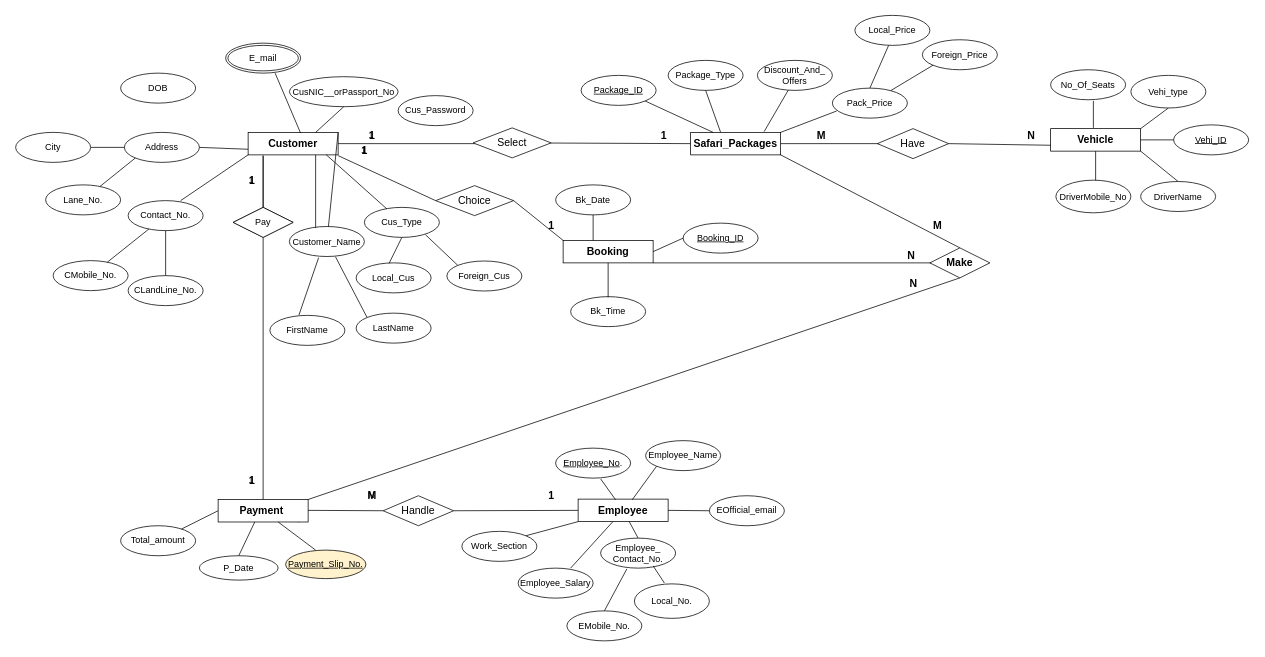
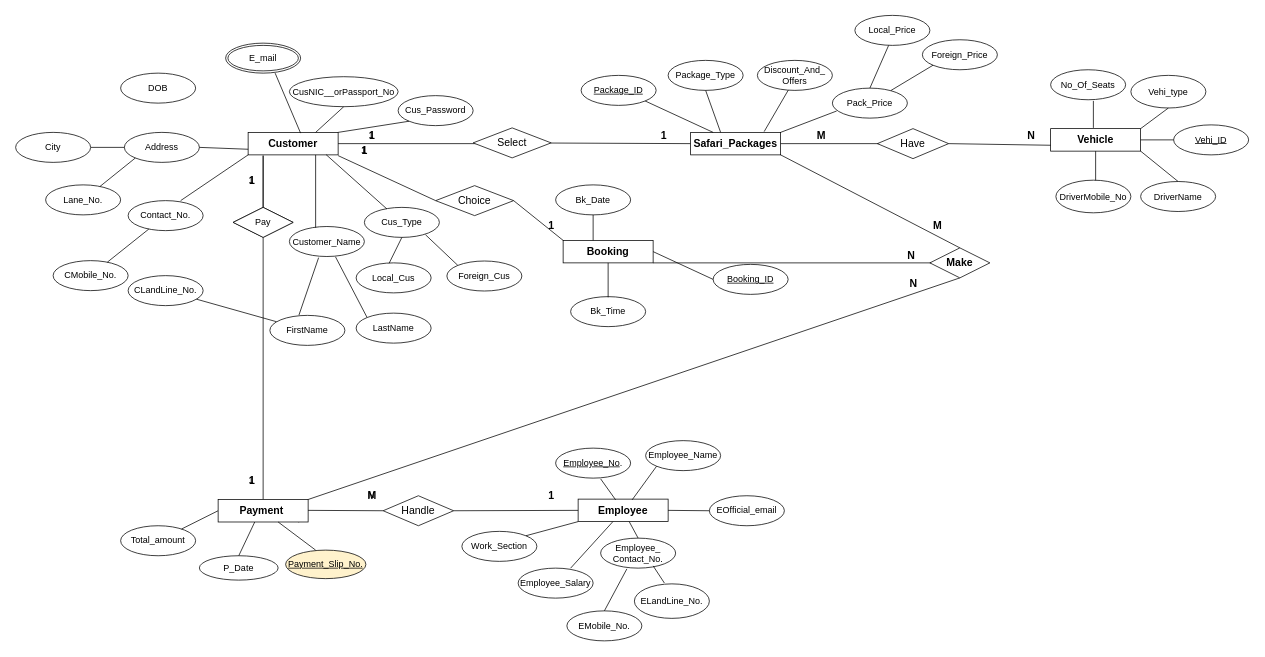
(333, 179) -> (373, 127)
(720, 238) -> (750, 279)
(165, 254) -> (236, 310)
(672, 601) -> (672, 601)
